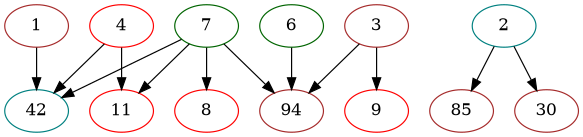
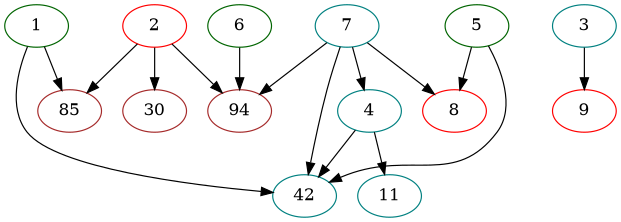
(37, 26) -> (37, 26)
(122, 26) -> (370, 111)
(207, 26) -> (347, 26)
(377, 26) -> (584, 26)
none -> (477, 26)
(504, 26) -> (155, 26)
none -> (51, 63)
(168, 64) -> (357, 63)
(338, 64) -> (193, 64)
(122, 111) -> (390, 196)
